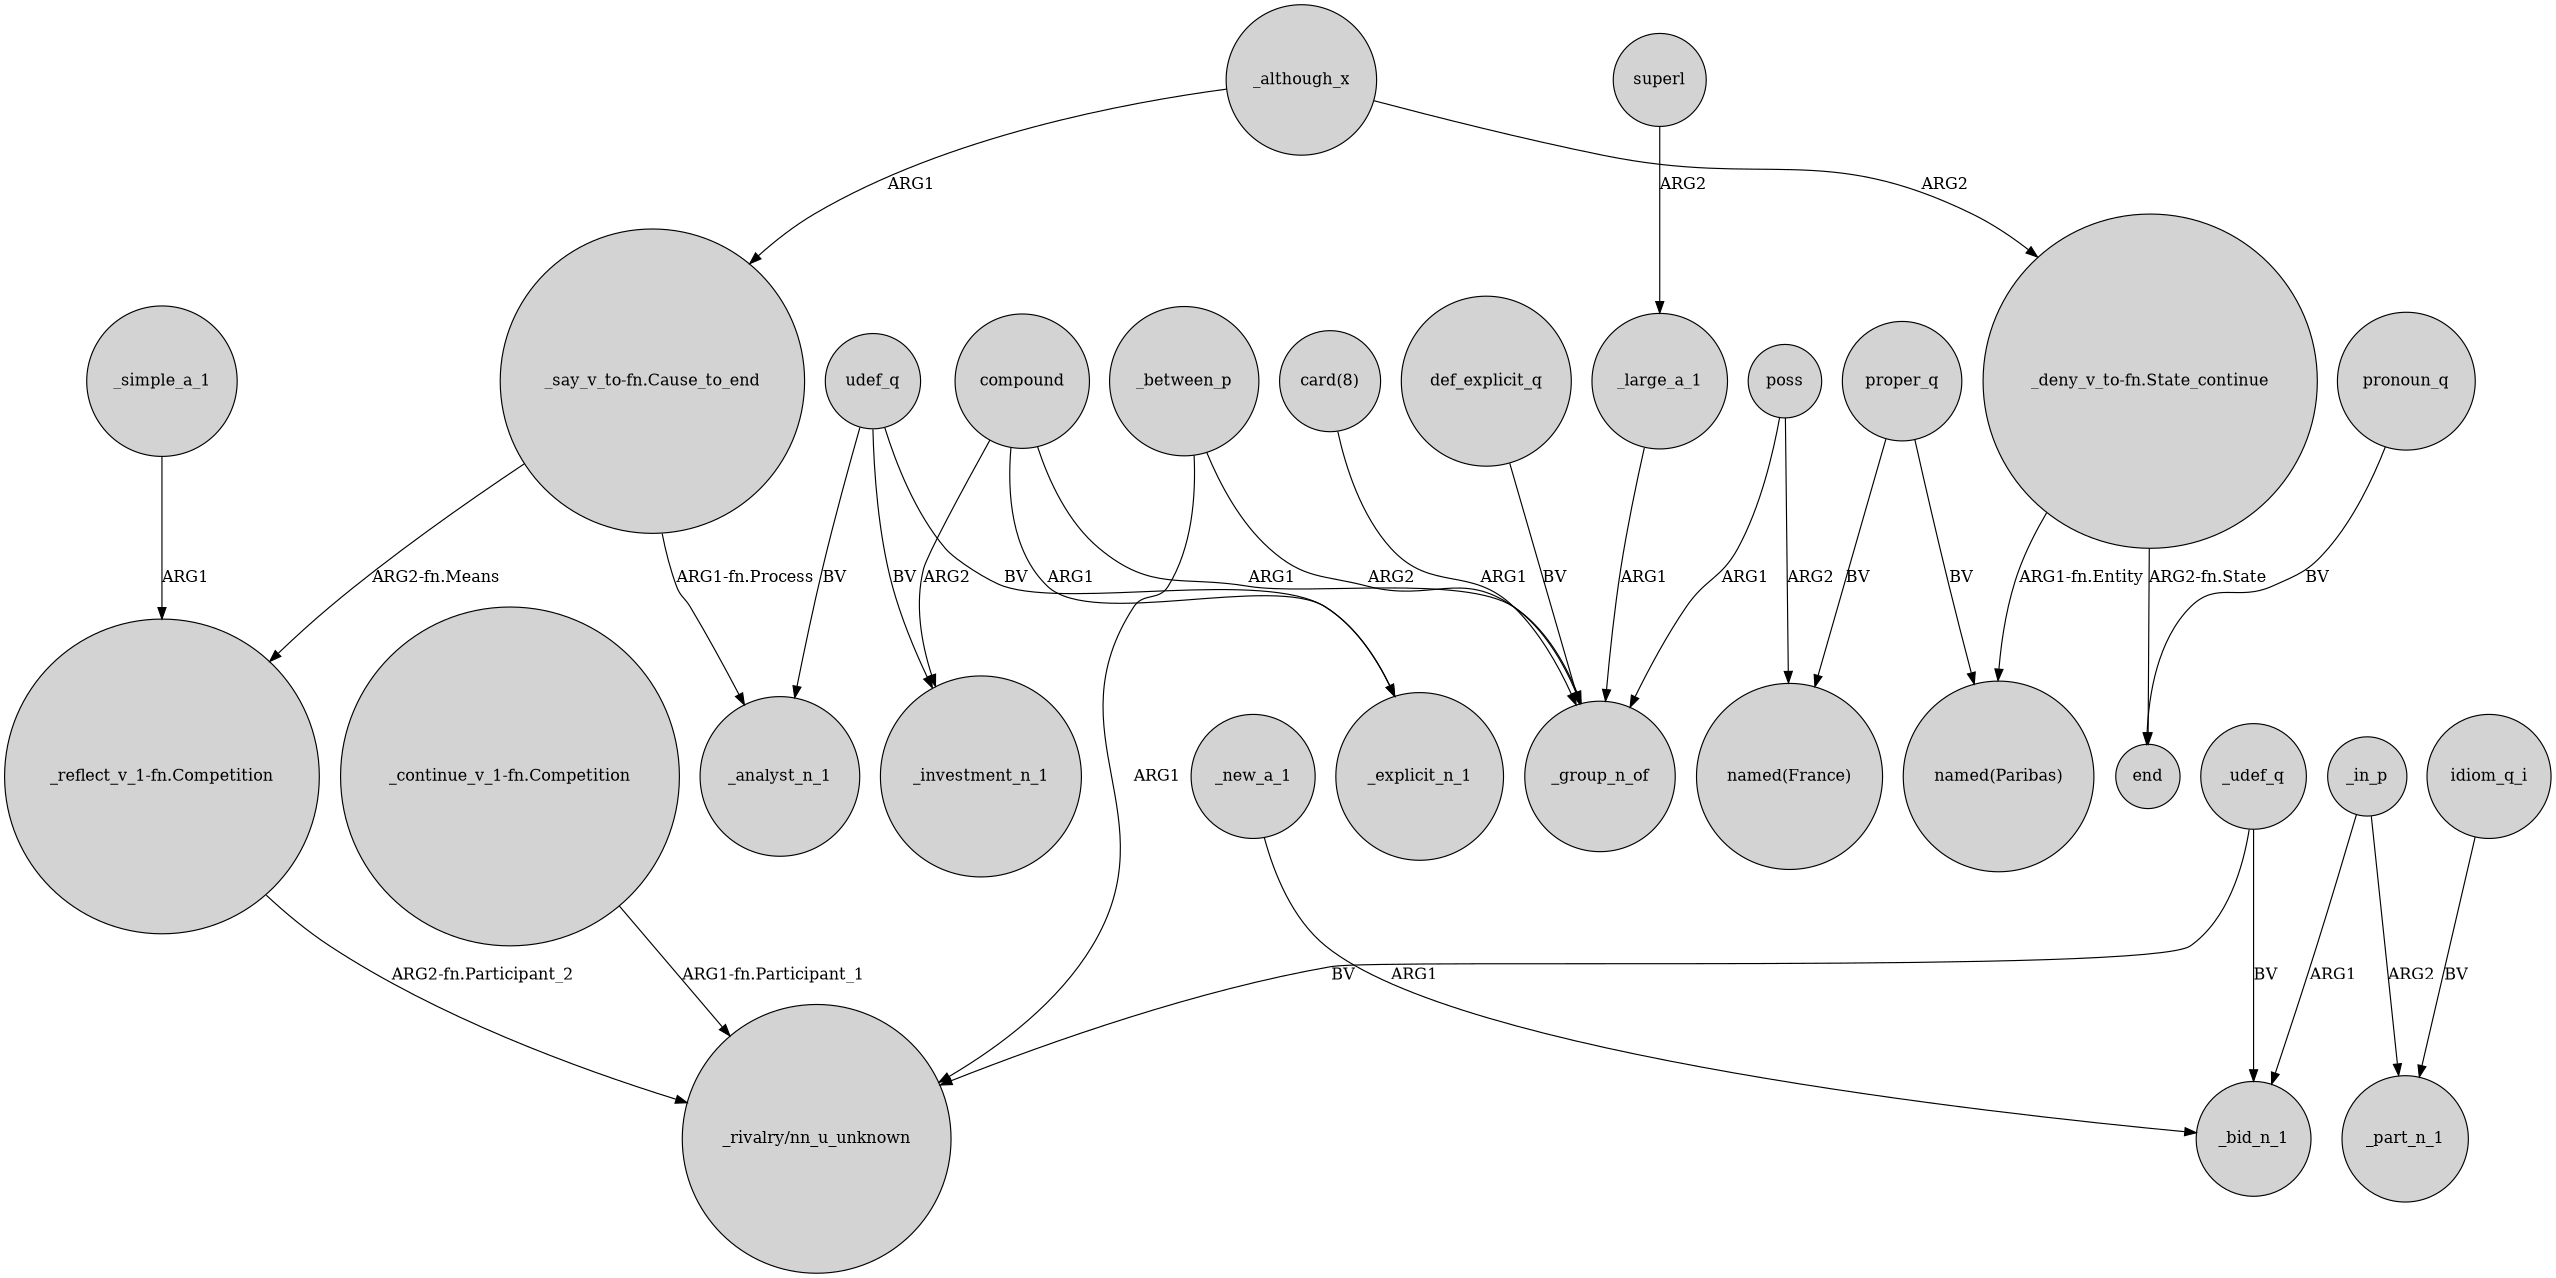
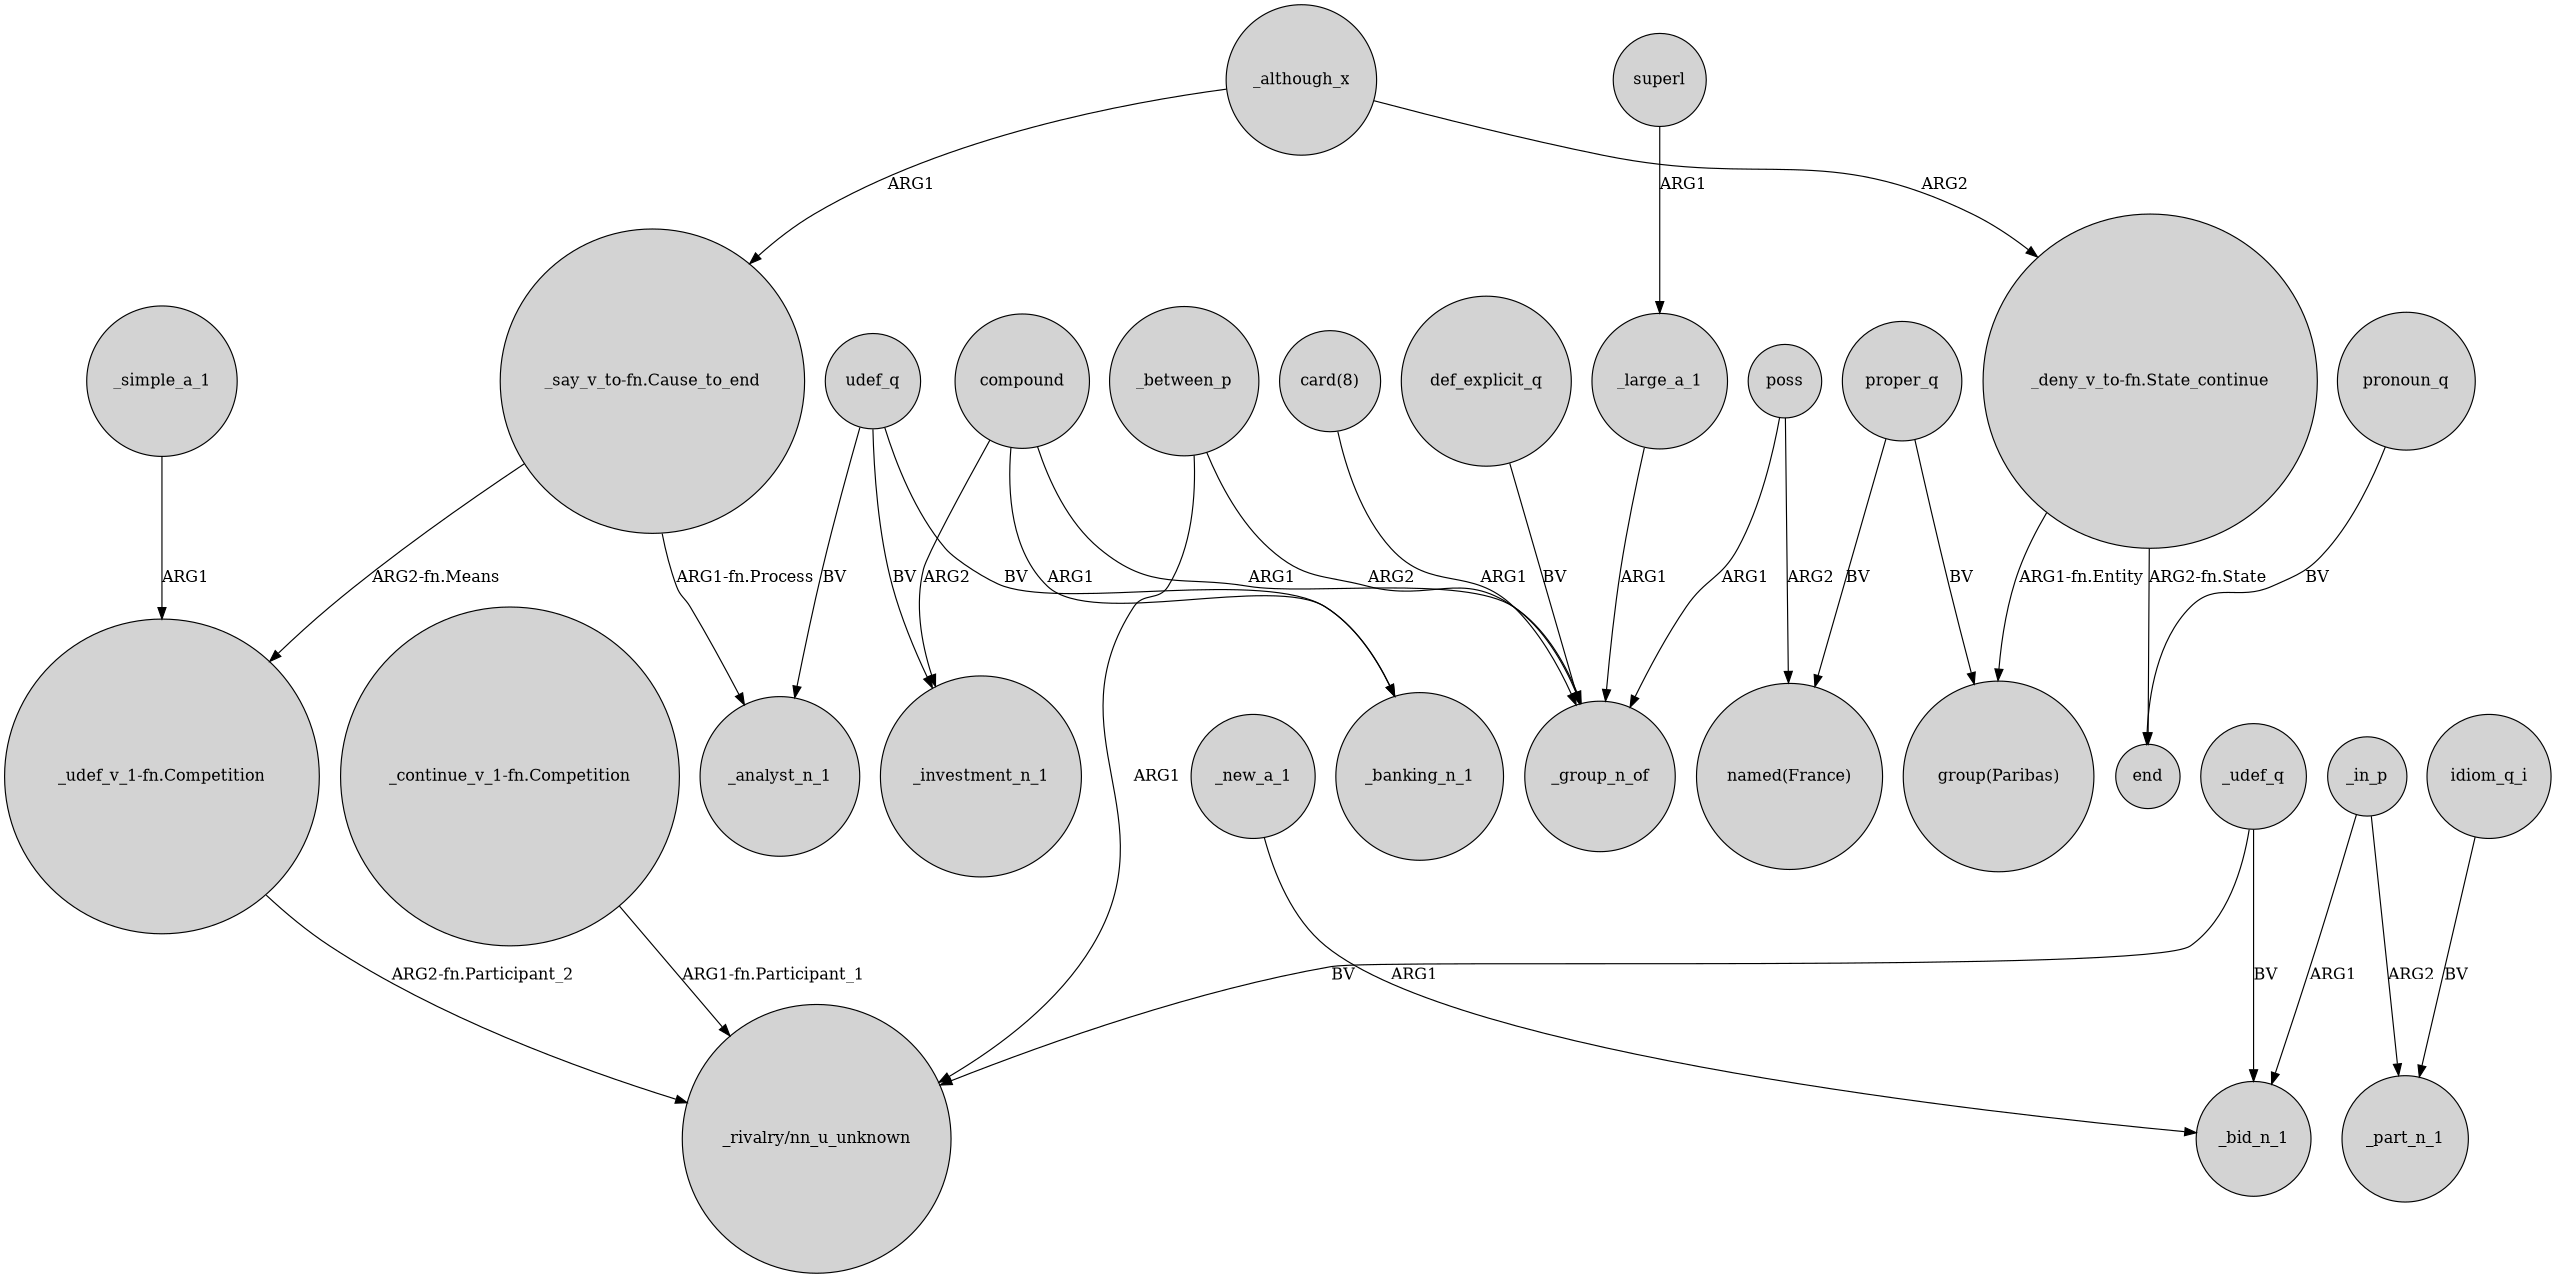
(1683, 185) -> (1683, 185)
(162, 776) -> (162, 776)
(1420, 776) -> (1420, 776)
(1999, 776) -> (1999, 776)
